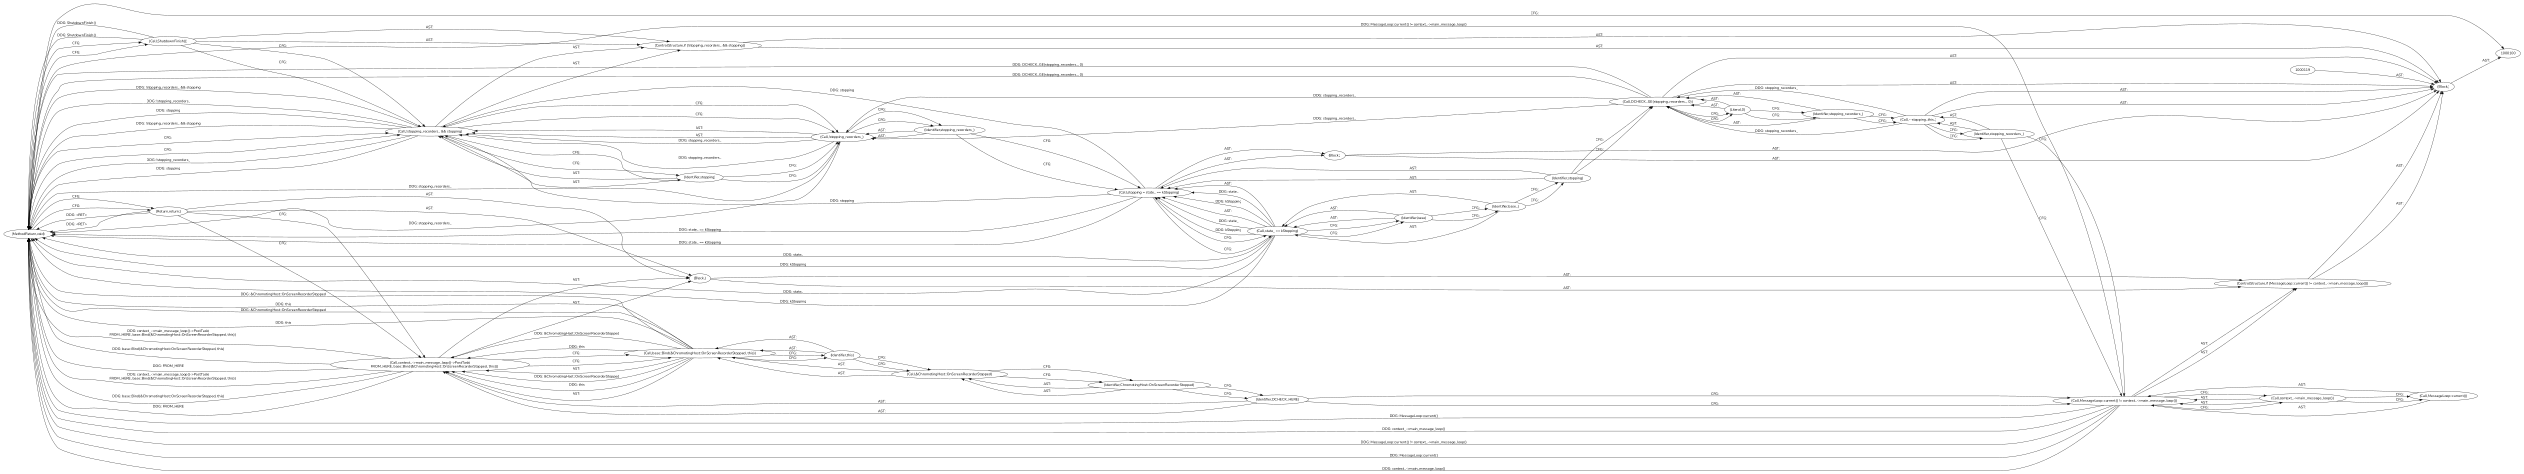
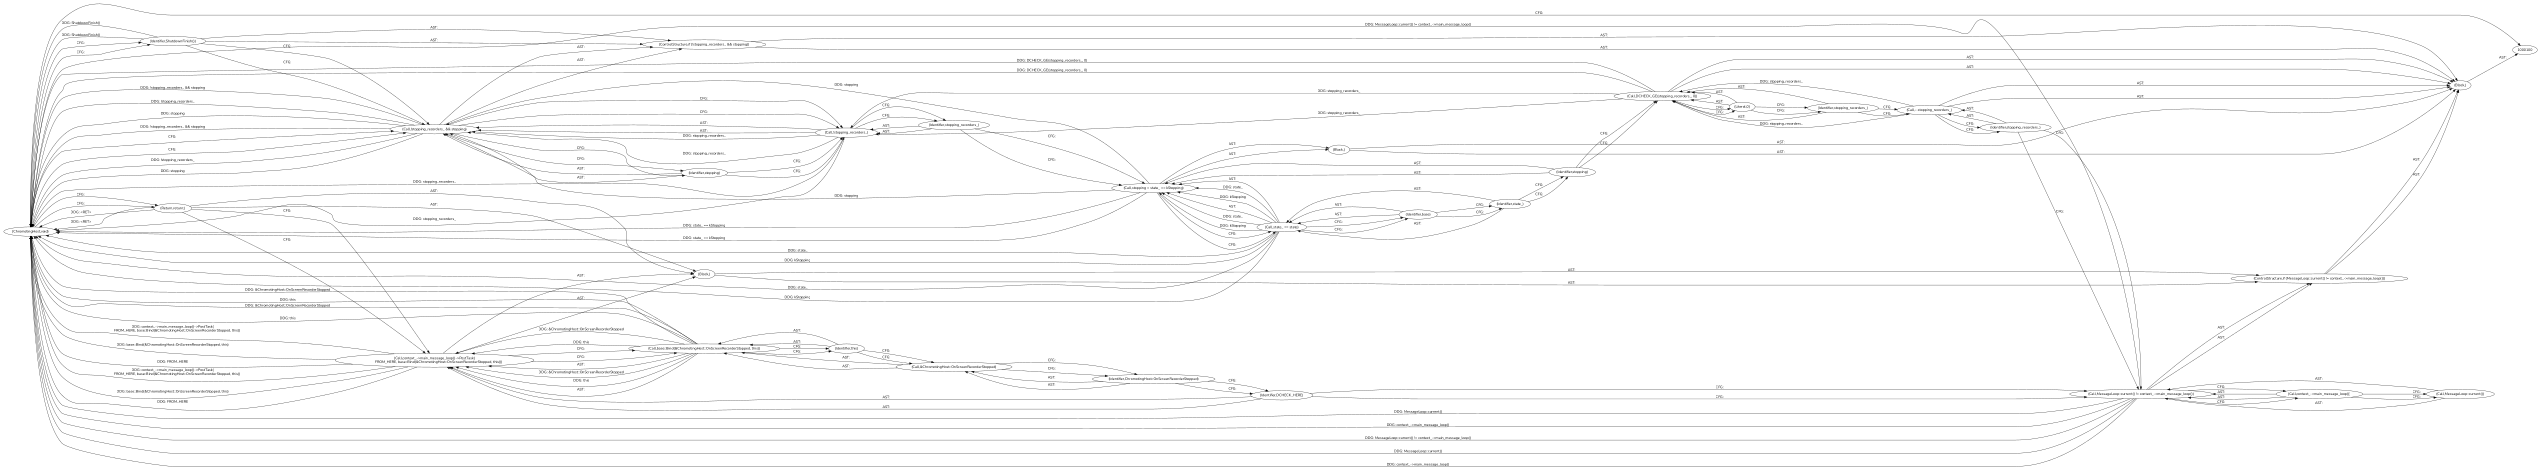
(168, 41) -> (173, 41)
(2303, 70) -> none
(1919, 120) -> (1929, 110)
(1506, 207) -> (1510, 204)
(1277, 231) -> (1282, 227)
(28, 234) -> (30, 232)
